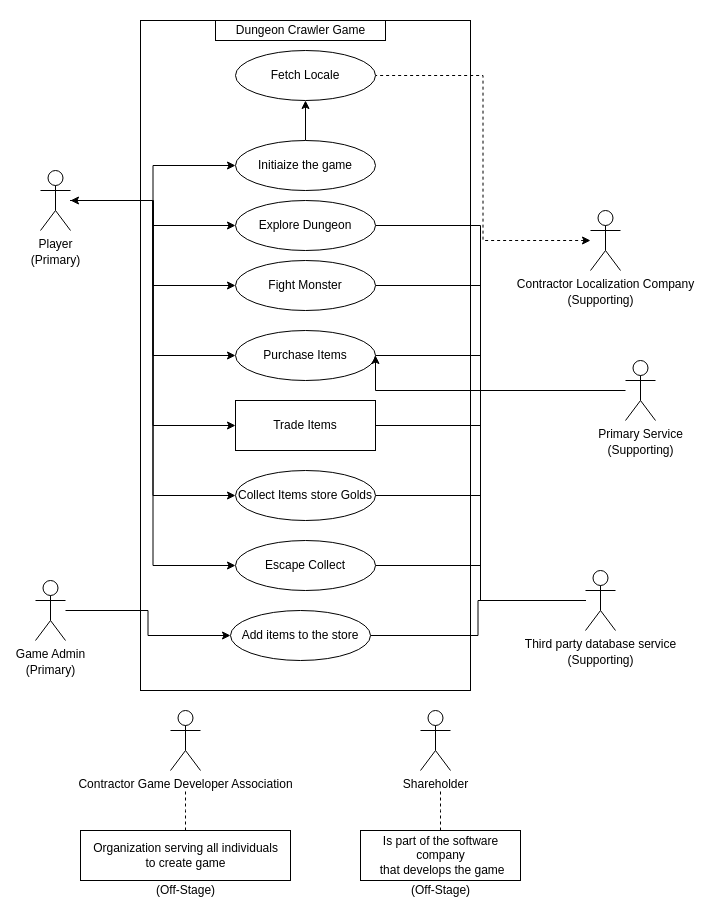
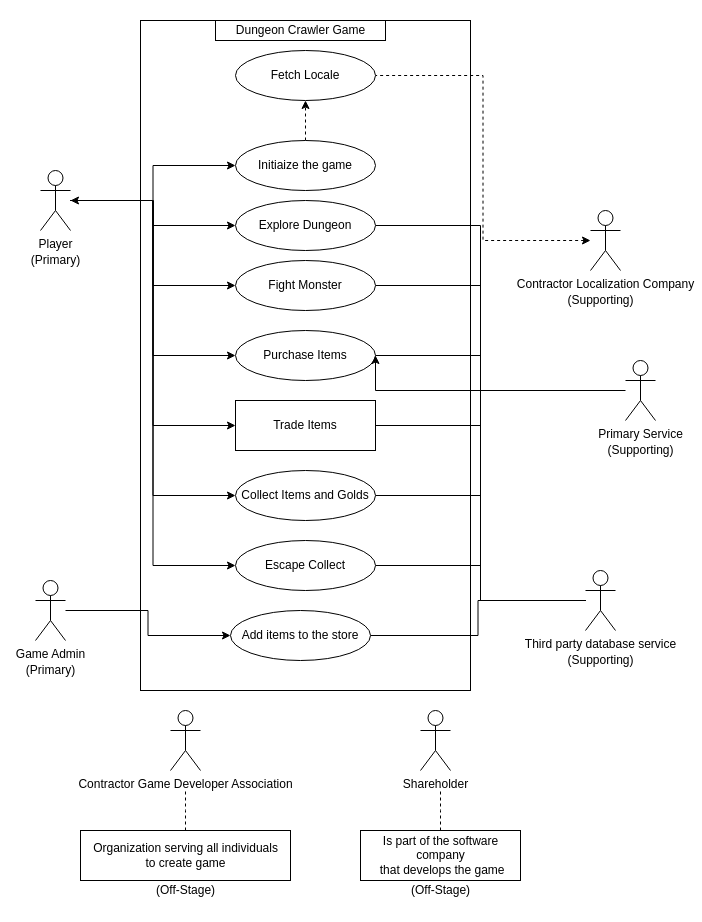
(306, 124) -> (306, 124)
(306, 496) -> (306, 496)
